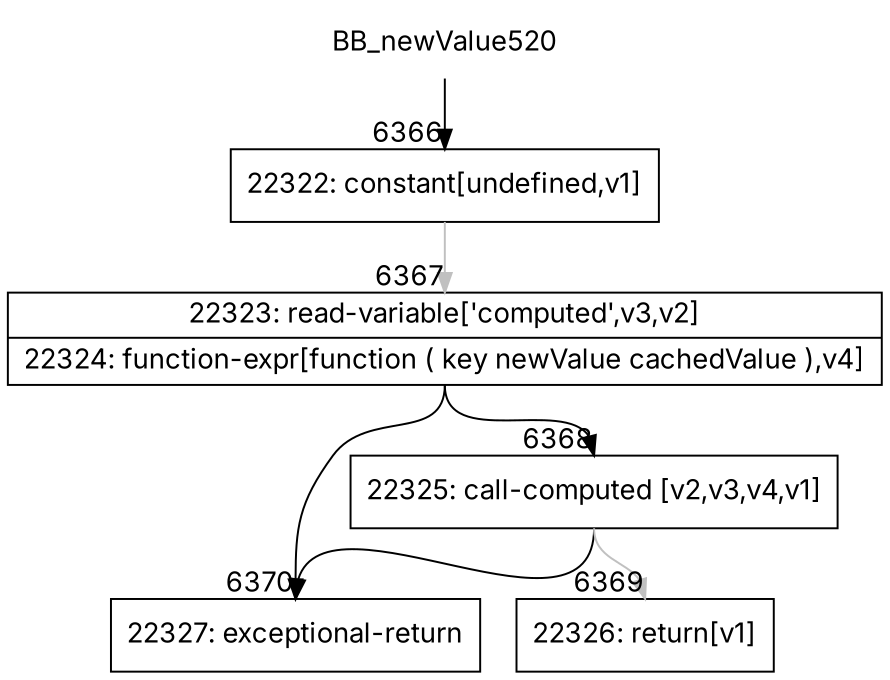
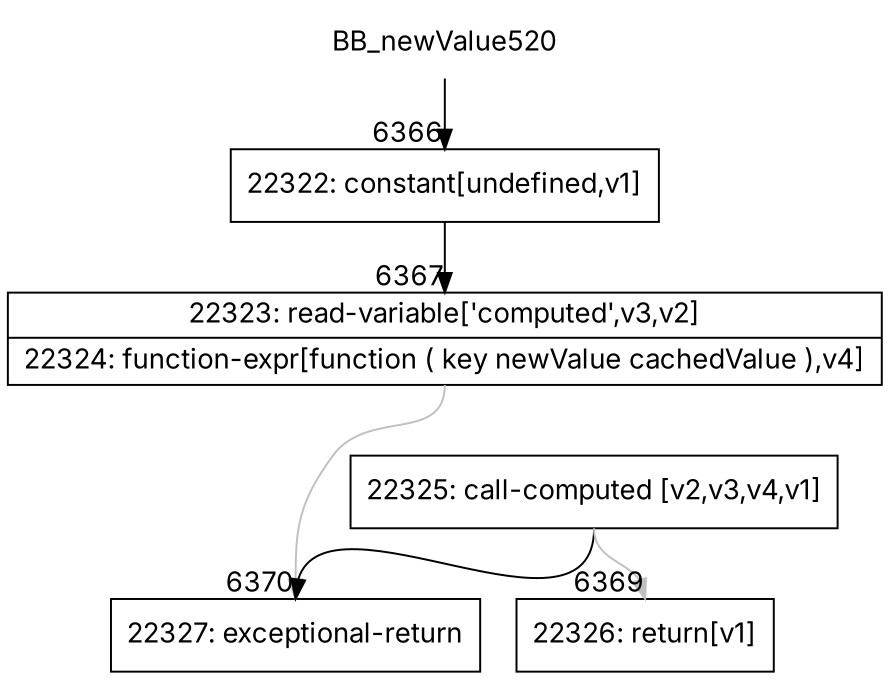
(445, 247) -> (445, 247)
(510, 420) -> none
(337, 452) -> (337, 452)
